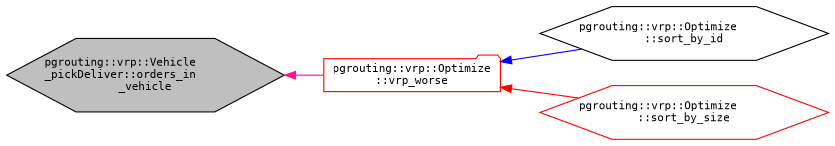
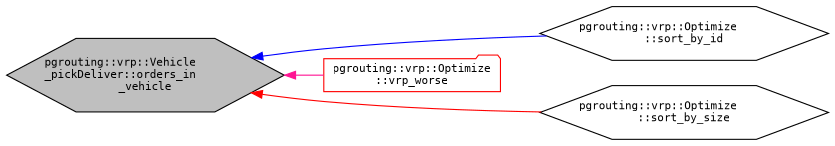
(547, 55) -> (404, 43)
(545, 93) -> (401, 107)
(684, 112) -> (684, 112)
